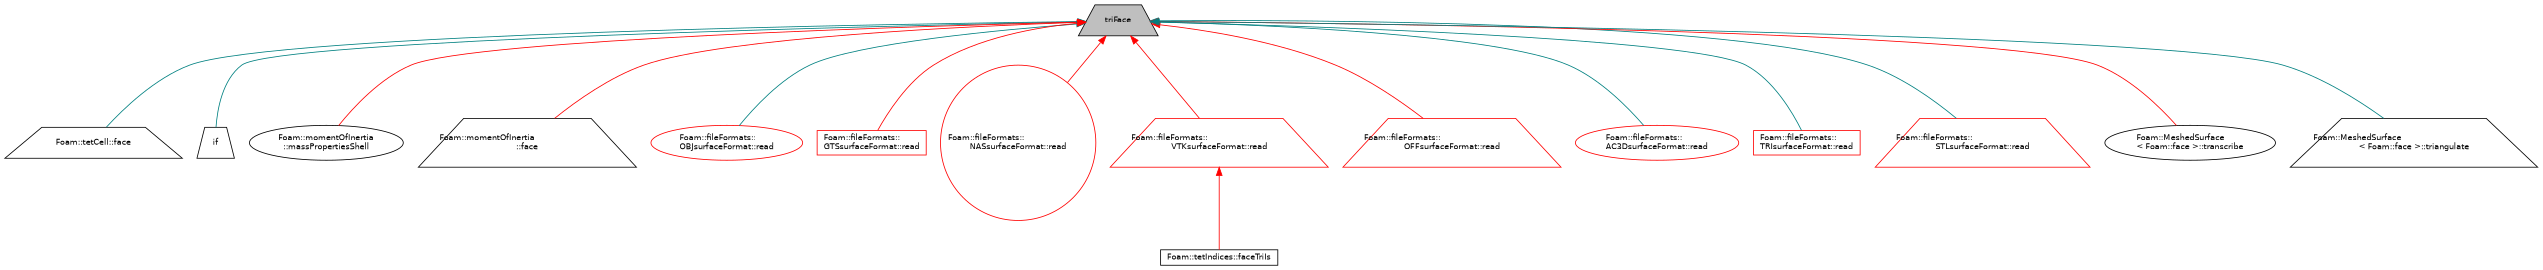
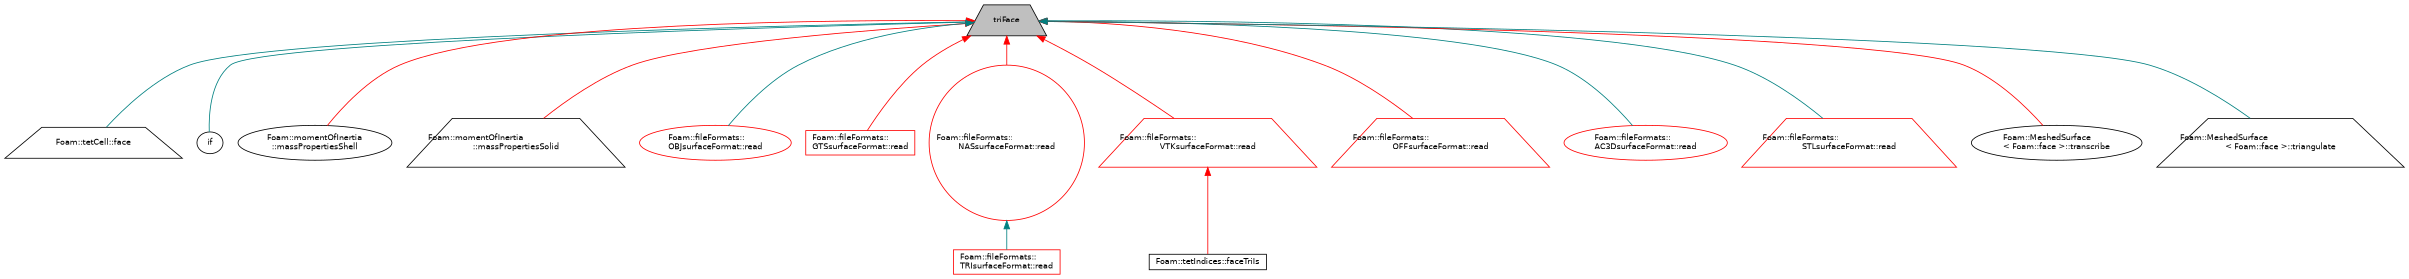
(1497, 36) -> (1007, 239)
(216, 143) -> (210, 143)
(527, 143) -> (516, 143)
